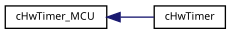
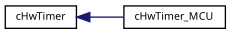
(137, 17) -> (107, 17)
